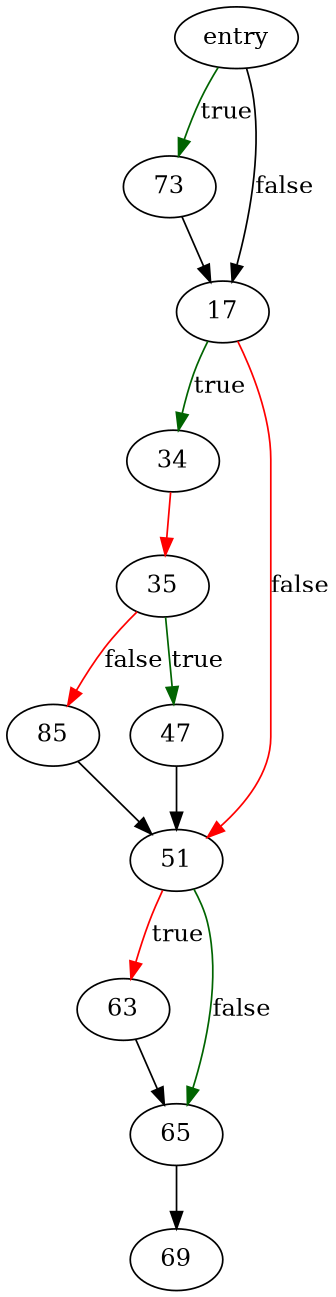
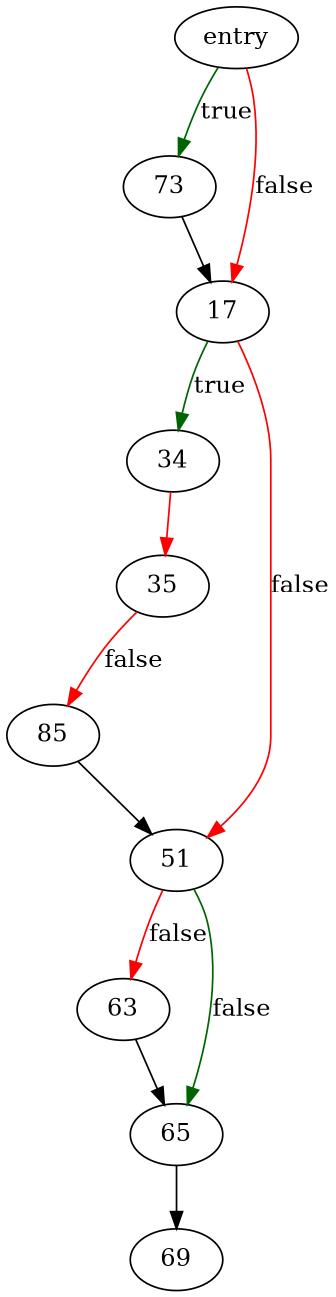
(255, 167) -> (255, 167)
(177, 735) -> none
(178, 935) -> (178, 935)
